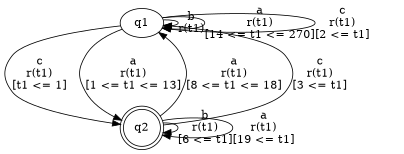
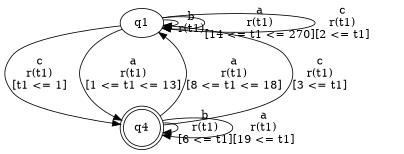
(142, 128) -> (142, 128)
